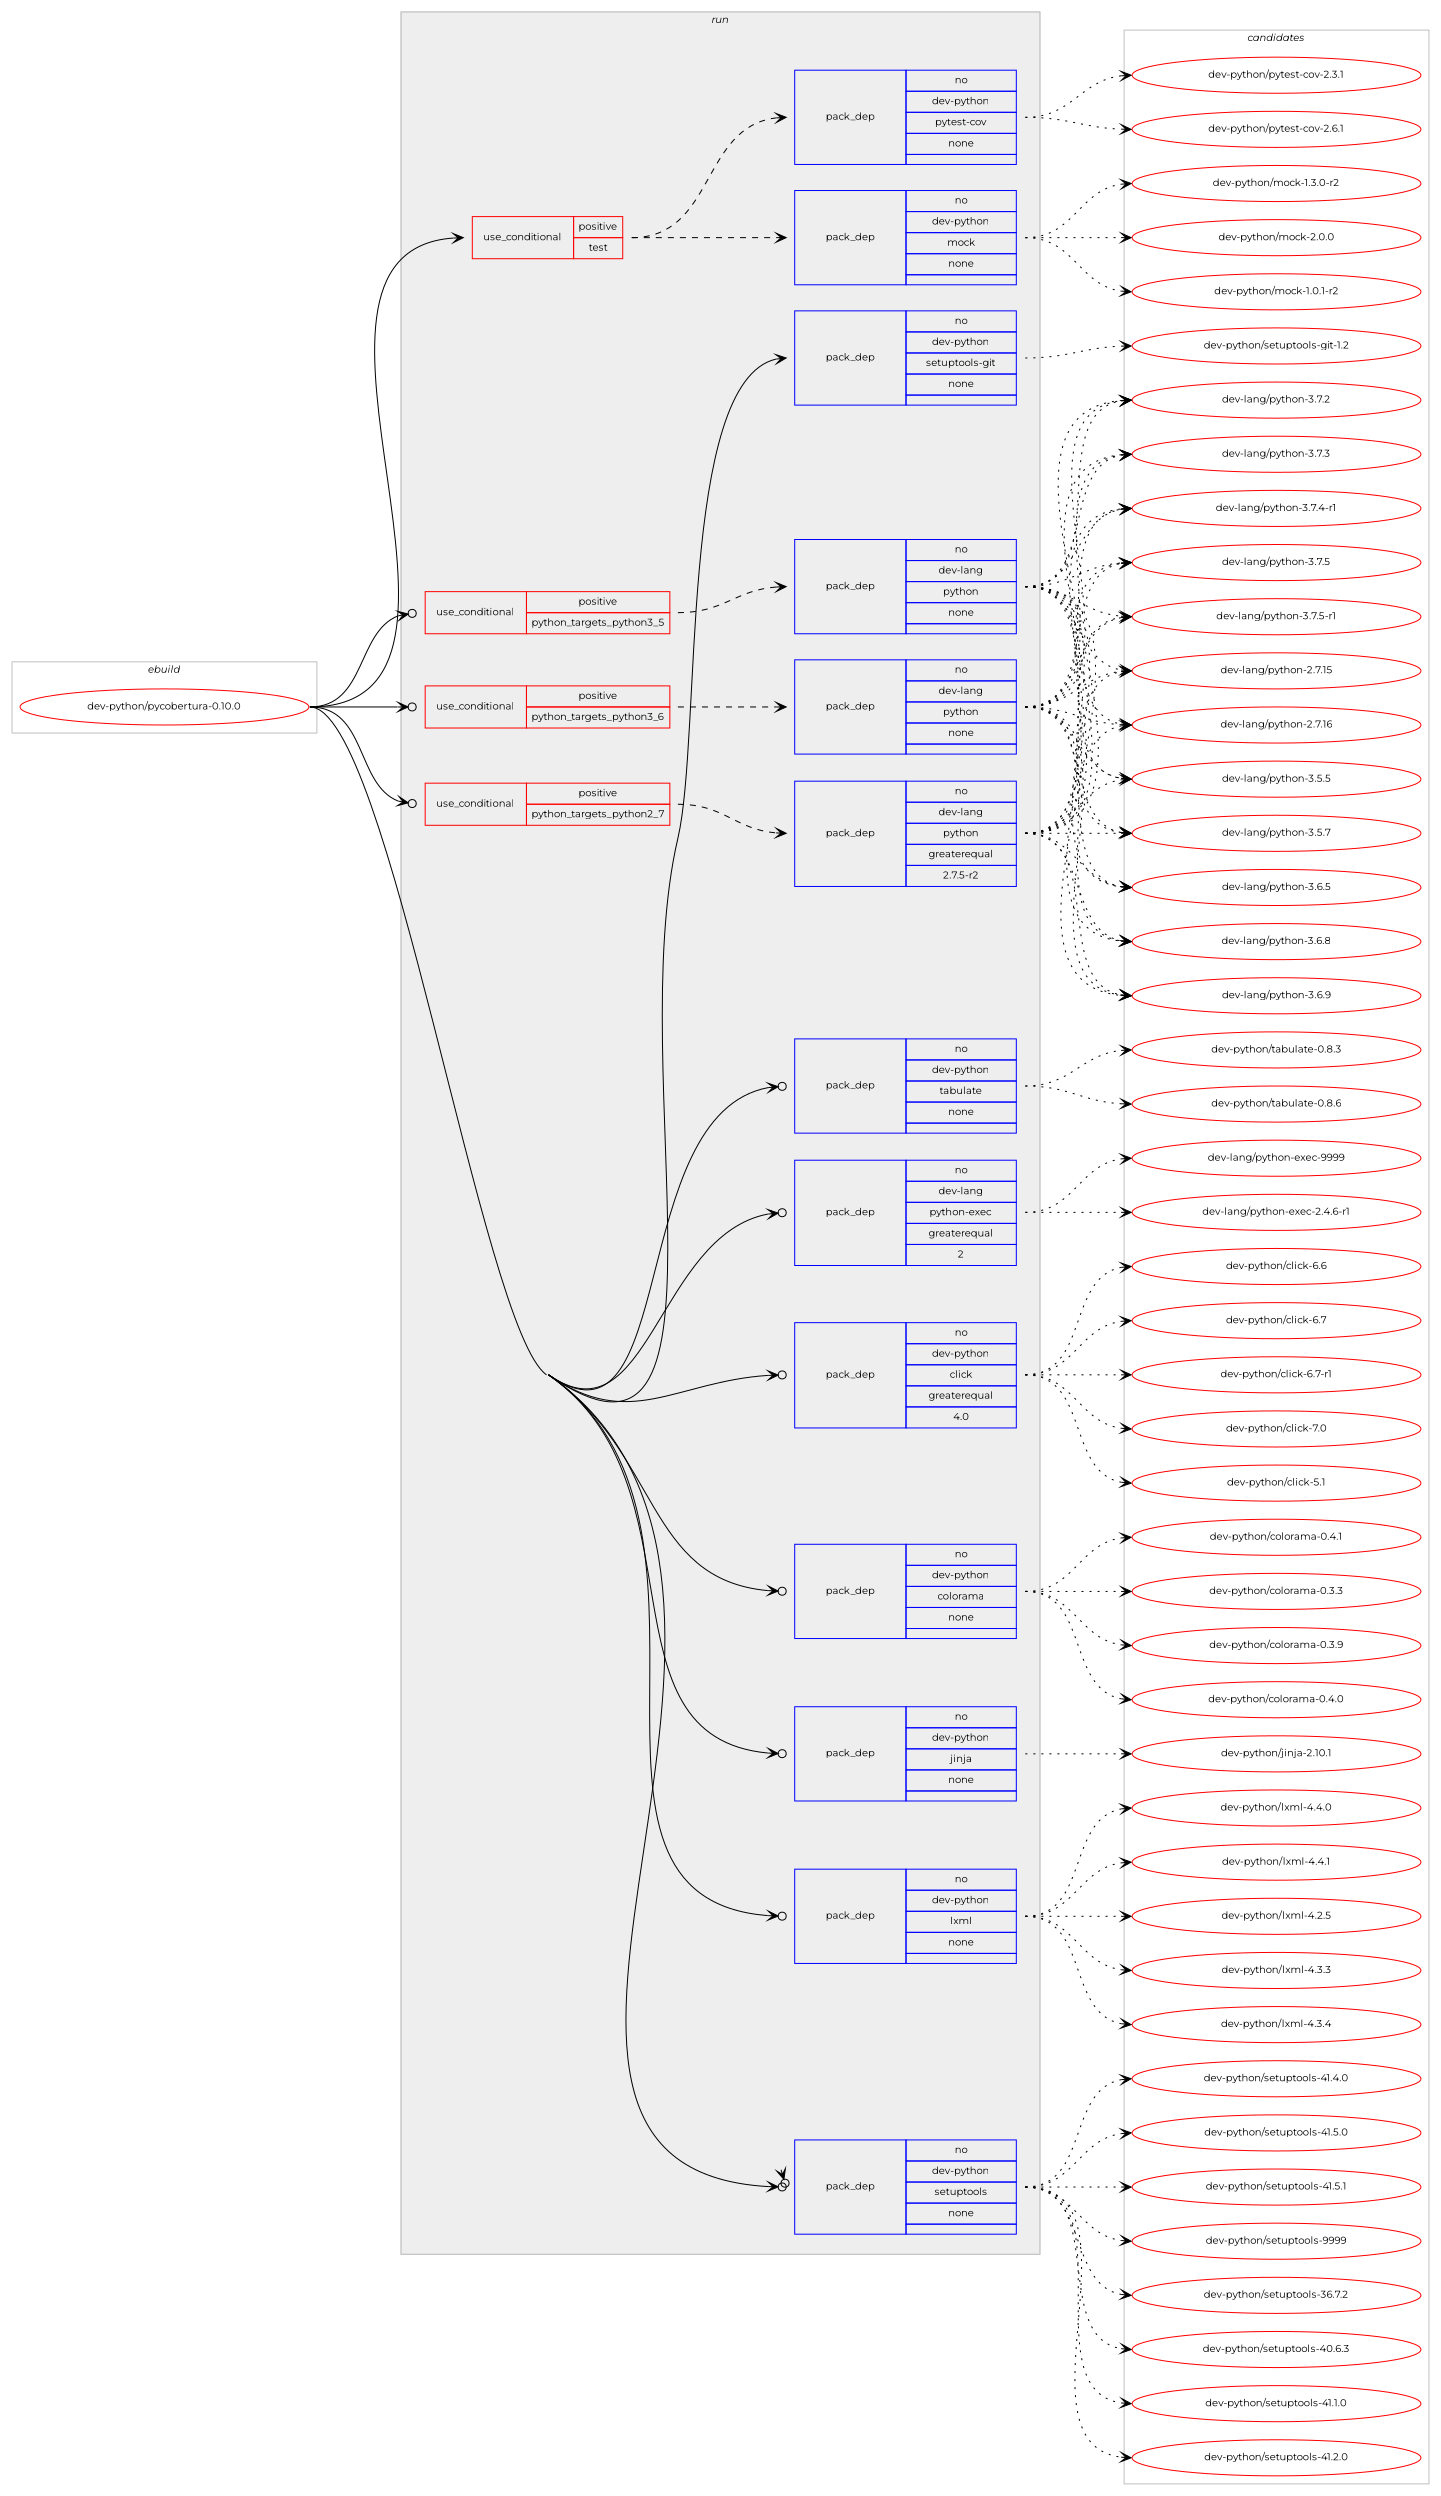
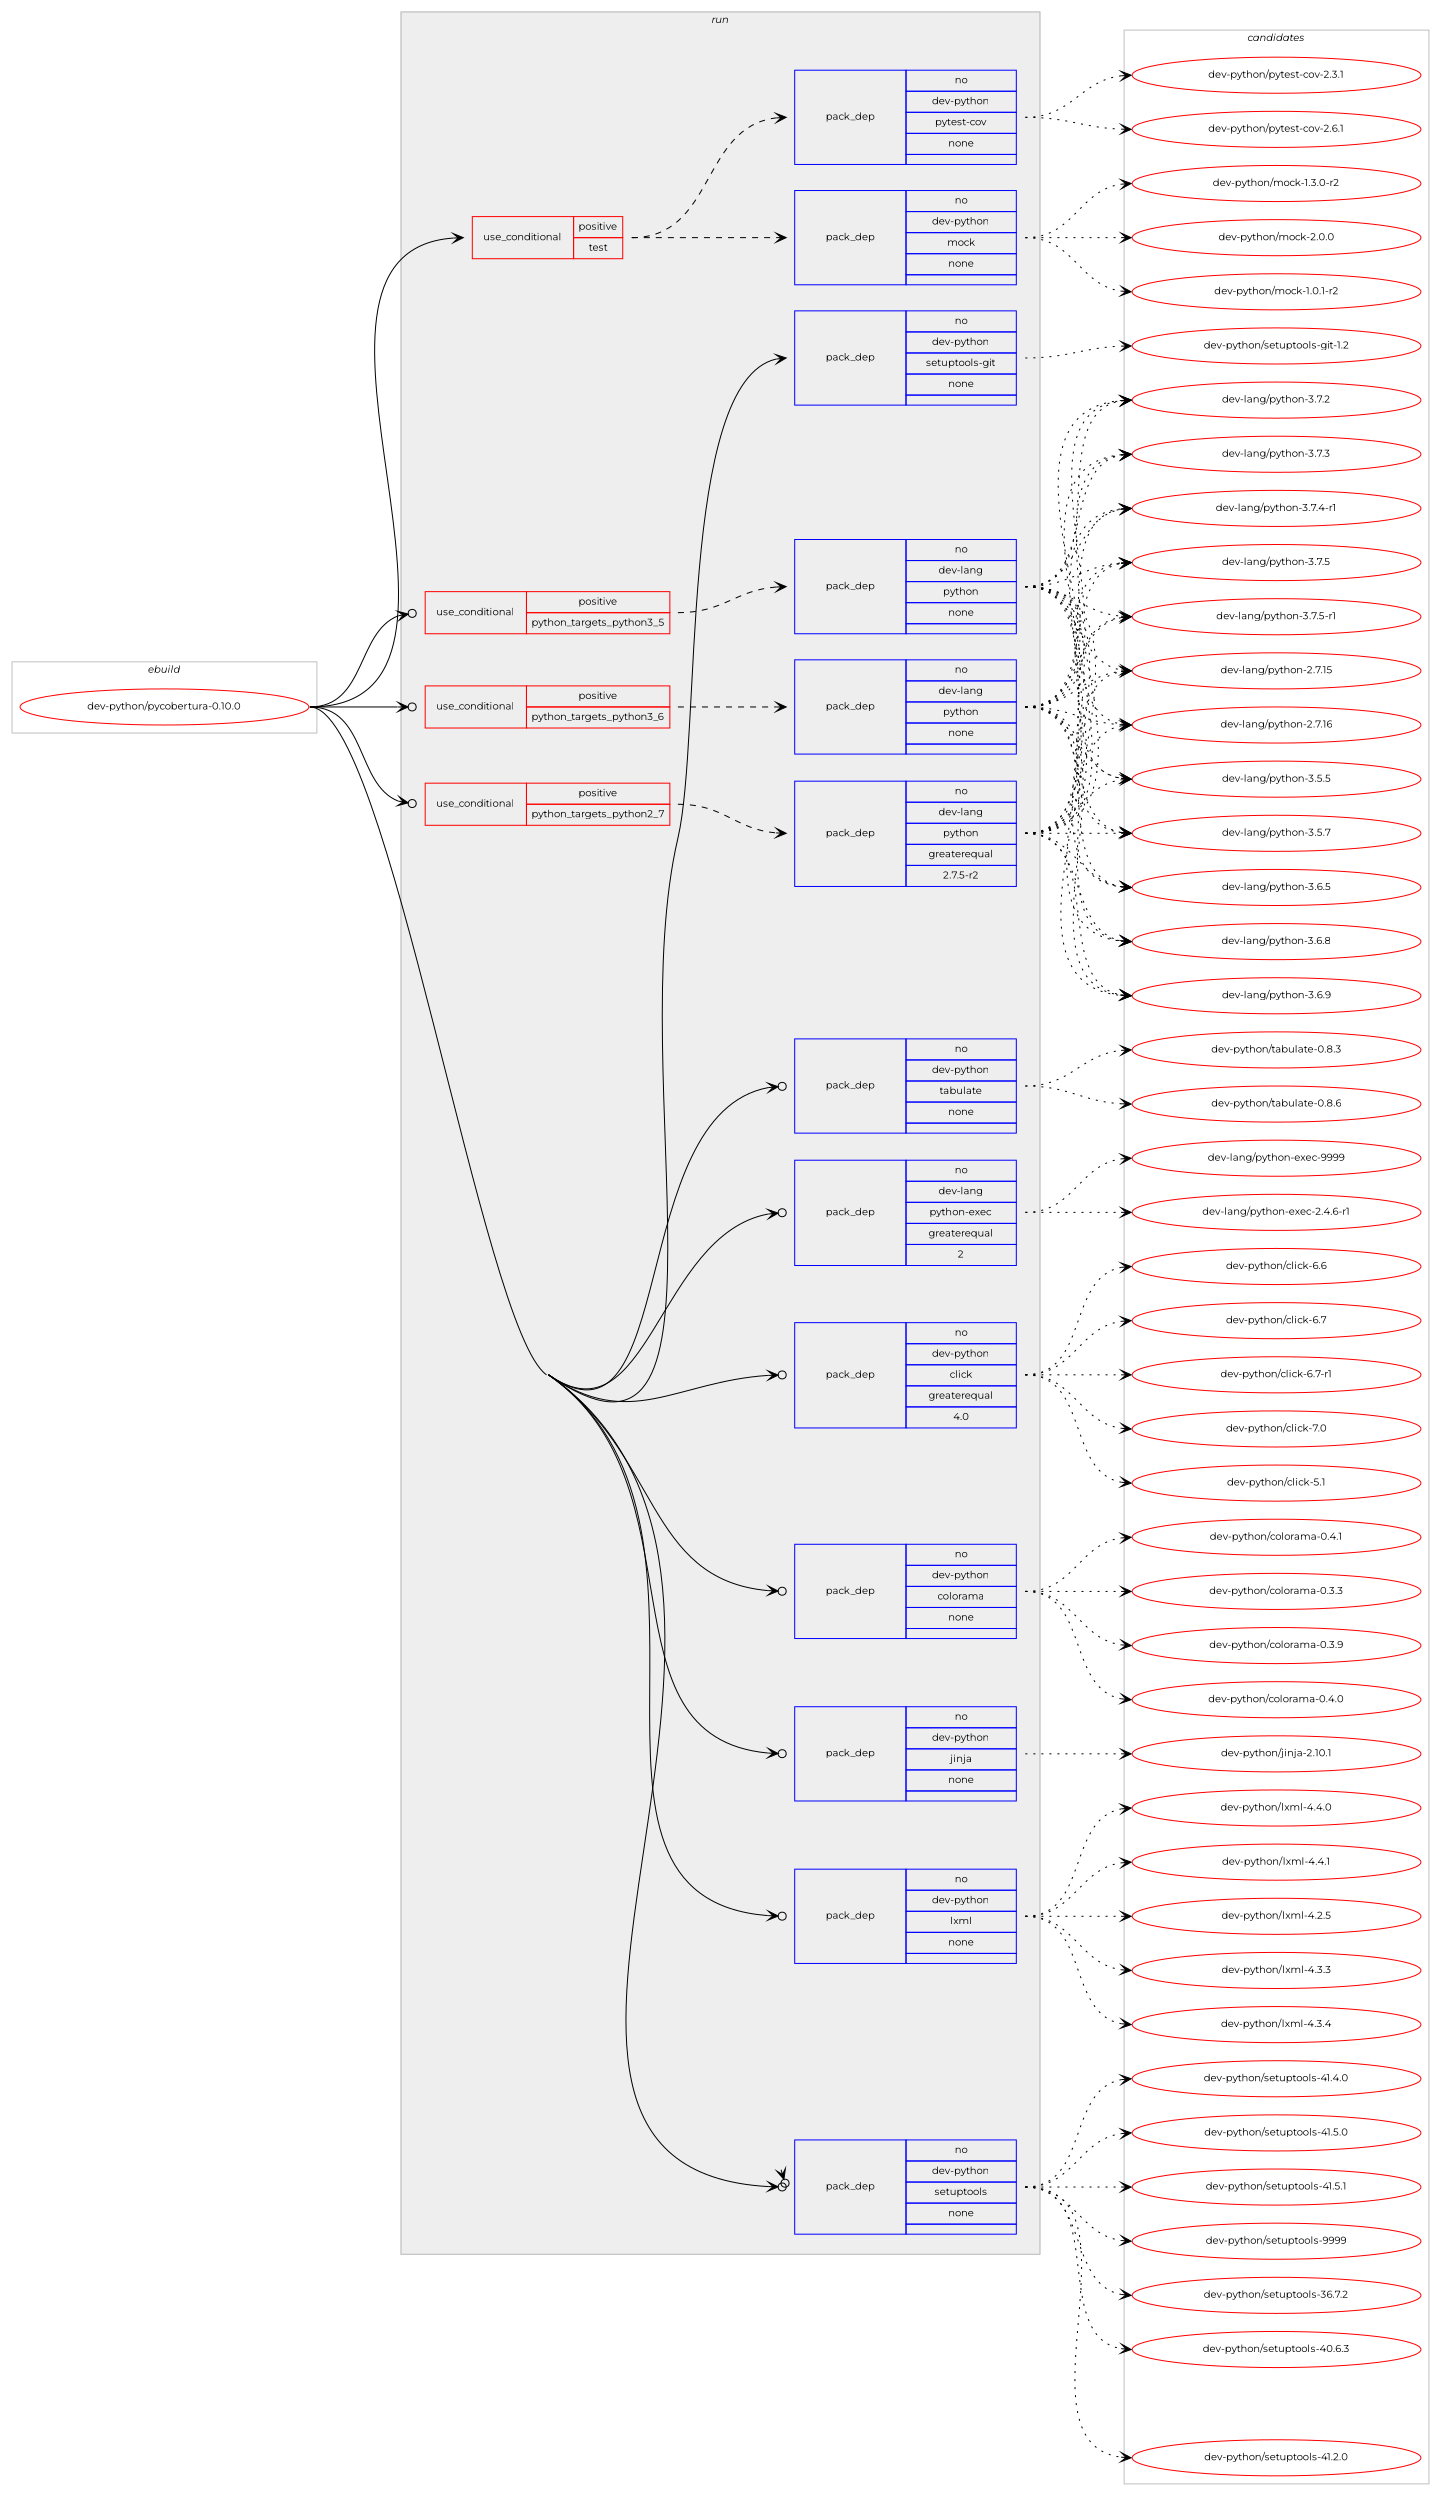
(1277, 2404) -> none
